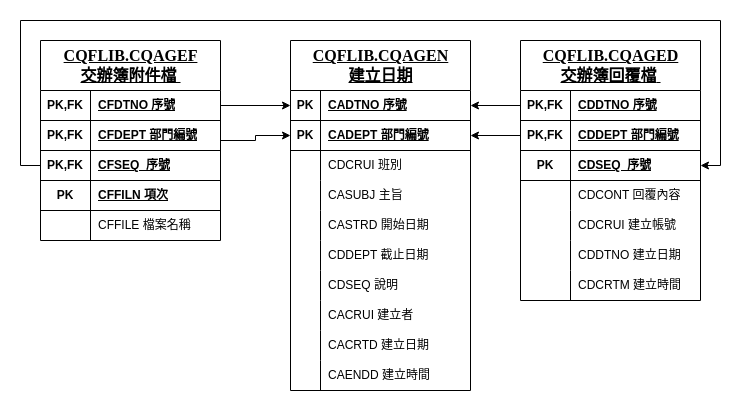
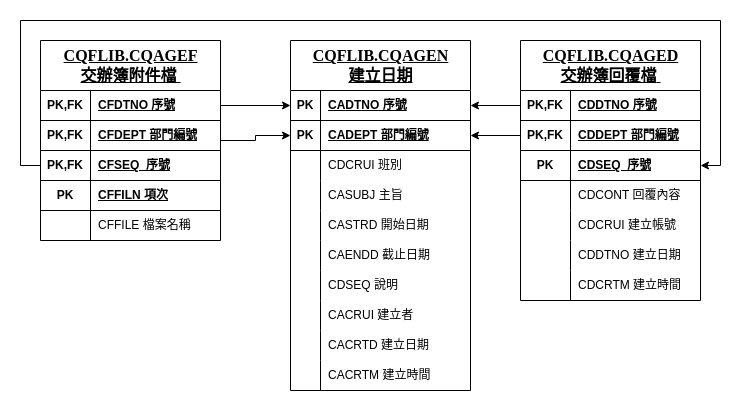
(374, 256) -> (374, 256)
(374, 376) -> (374, 376)
